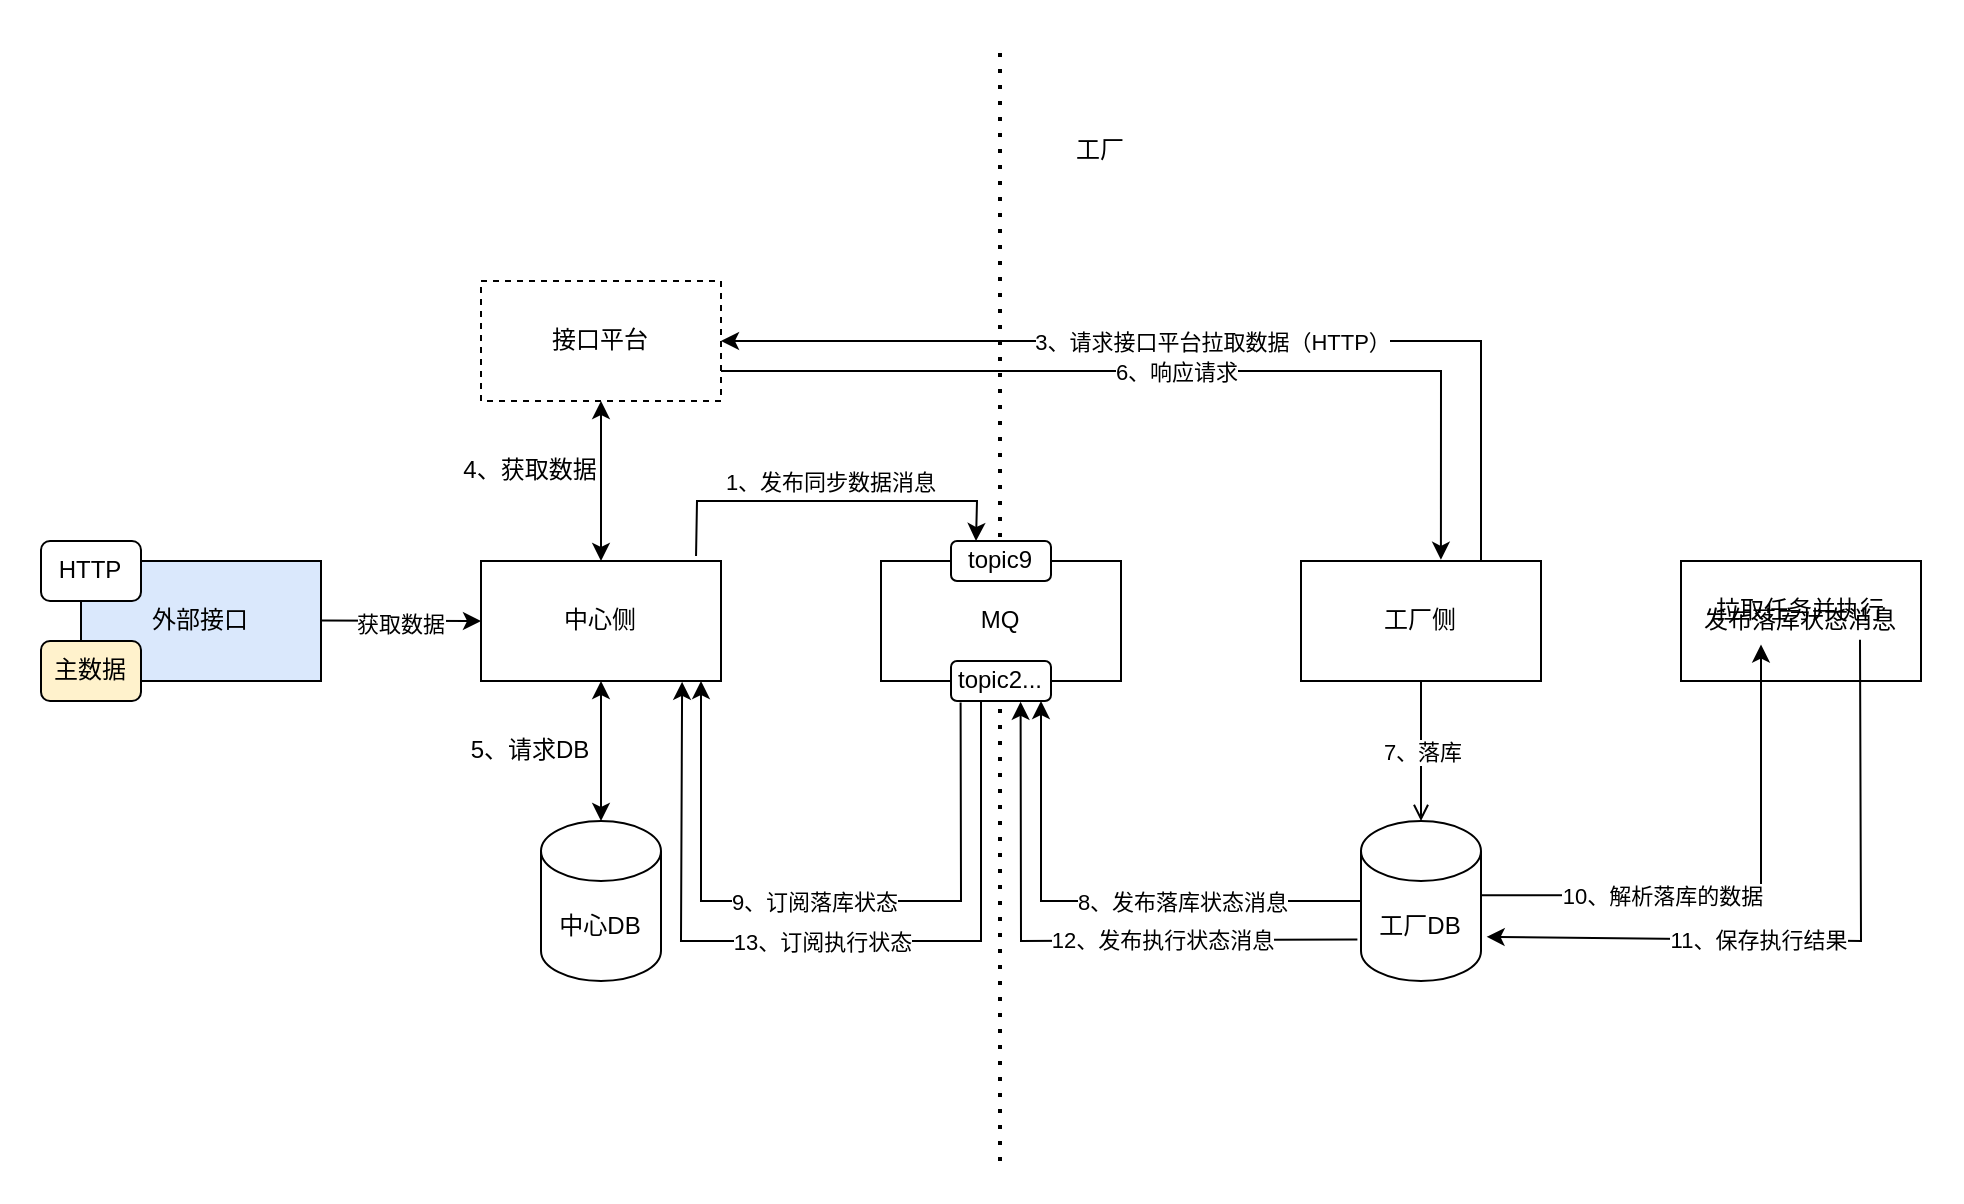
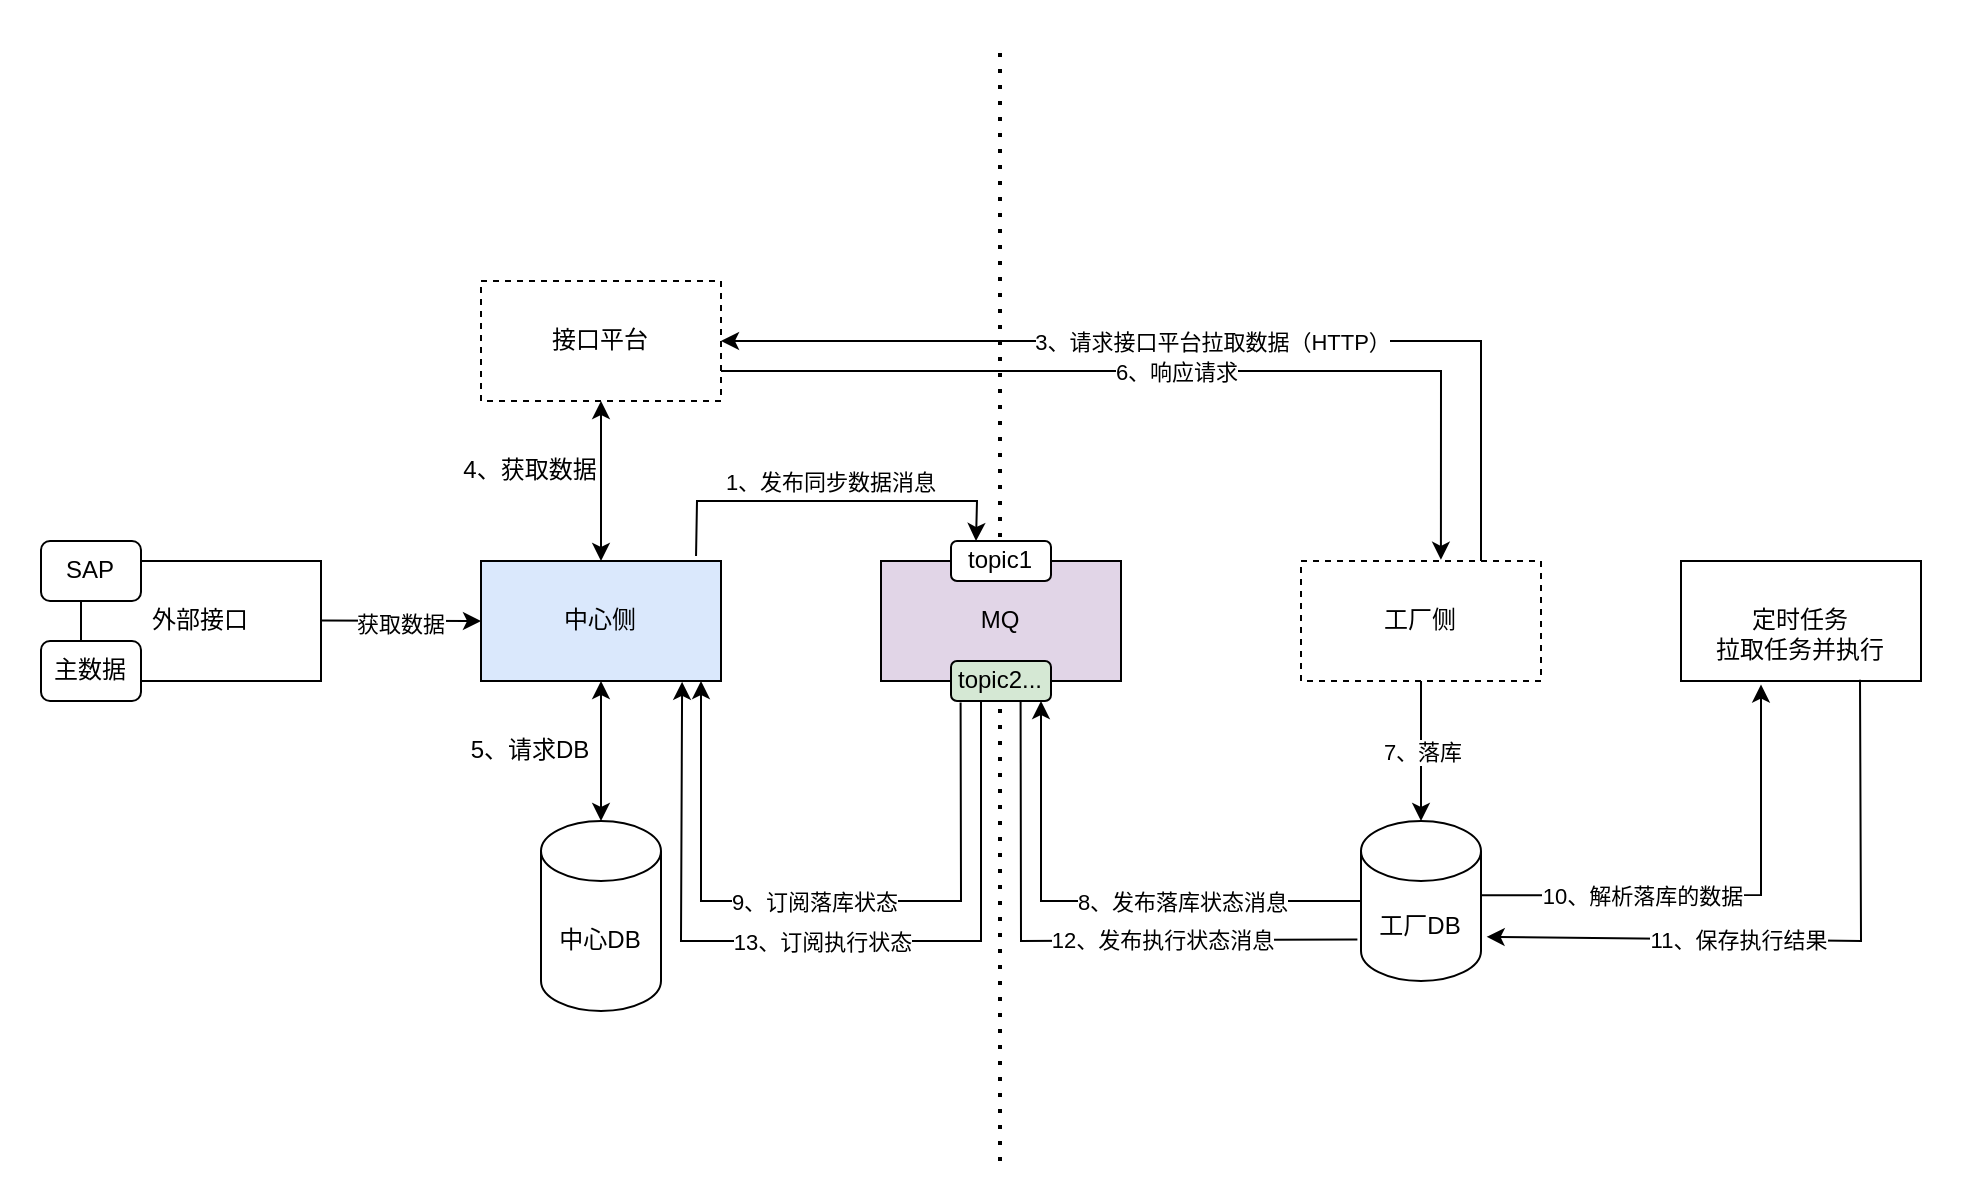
(1101, 151) -> none
(1001, 561) -> (1001, 561)
(91, 571) -> (91, 571)
(1801, 611) -> (1801, 651)
(201, 621) -> (201, 621)
(601, 621) -> (601, 621)
(1001, 621) -> (1001, 621)
(1421, 621) -> (1421, 621)
(1801, 621) -> (1801, 621)
(91, 671) -> (91, 671)
(1001, 681) -> (1001, 681)
(1021, 717) -> (1021, 710)
(1421, 808) -> (1421, 806)
(601, 901) -> (601, 916)
